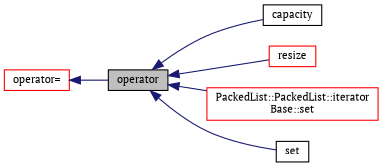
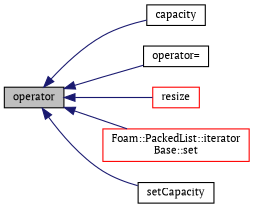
(37, 80) -> (176, 56)
(94, 80) -> (109, 75)
(292, 104) -> (176, 145)
(292, 152) -> (176, 193)
